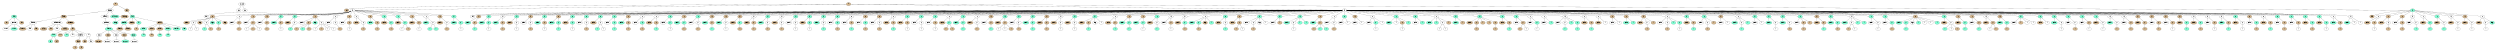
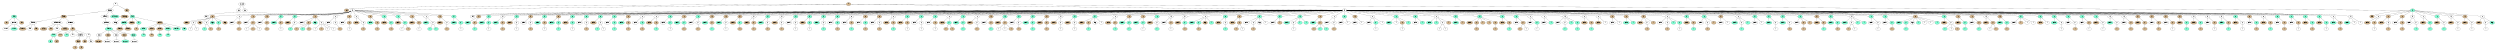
(116, 4) -> (116, 4)
(70, 23) -> (70, 23)
(115, 23) -> (115, 23)
